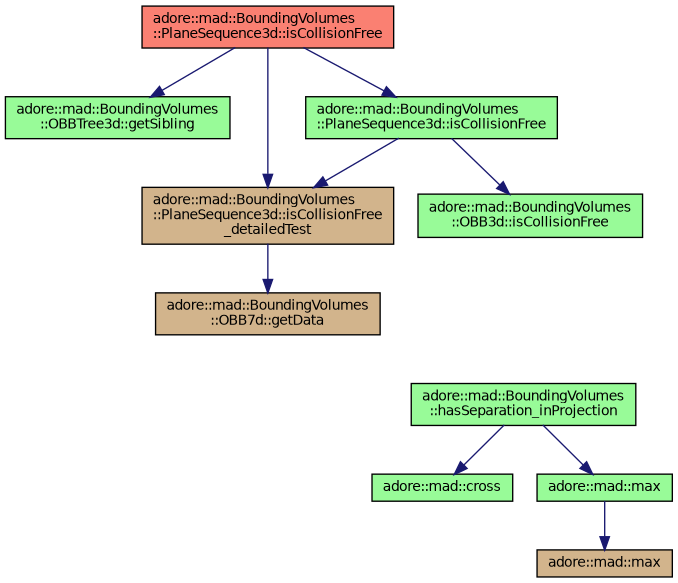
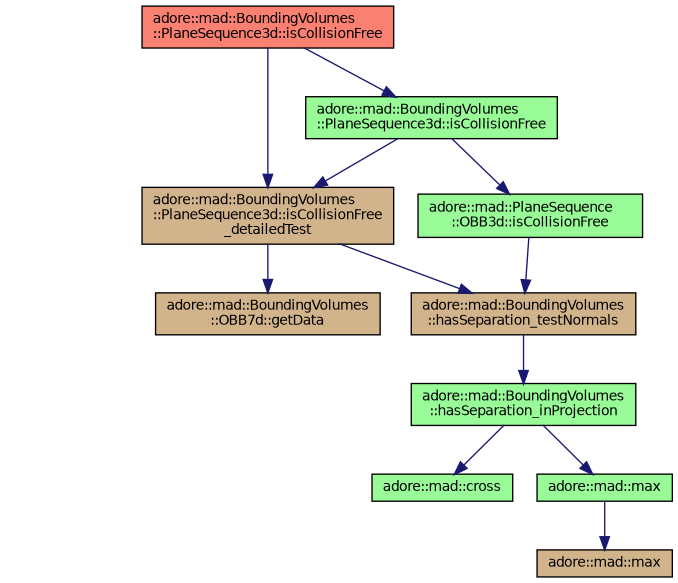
(118, 118) -> none
(530, 216) -> (530, 216)
none -> (524, 314)
